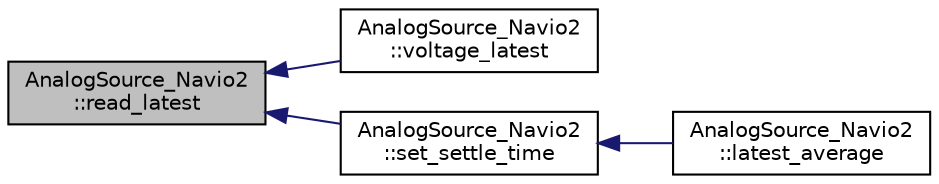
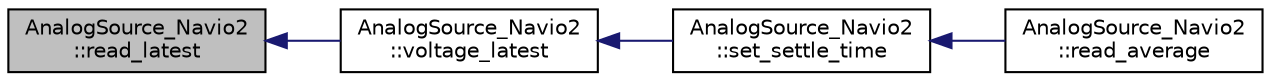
(314, 120) -> (646, 41)
(802, 143) -> (1134, 41)
